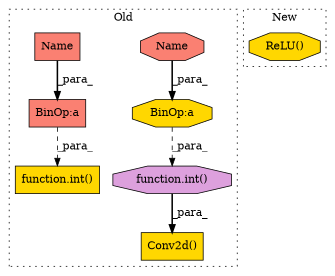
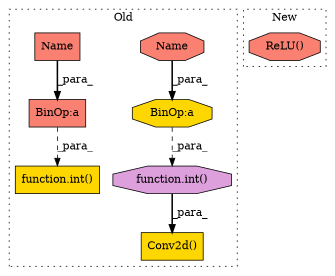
(285, 47) -> (285, 47)
